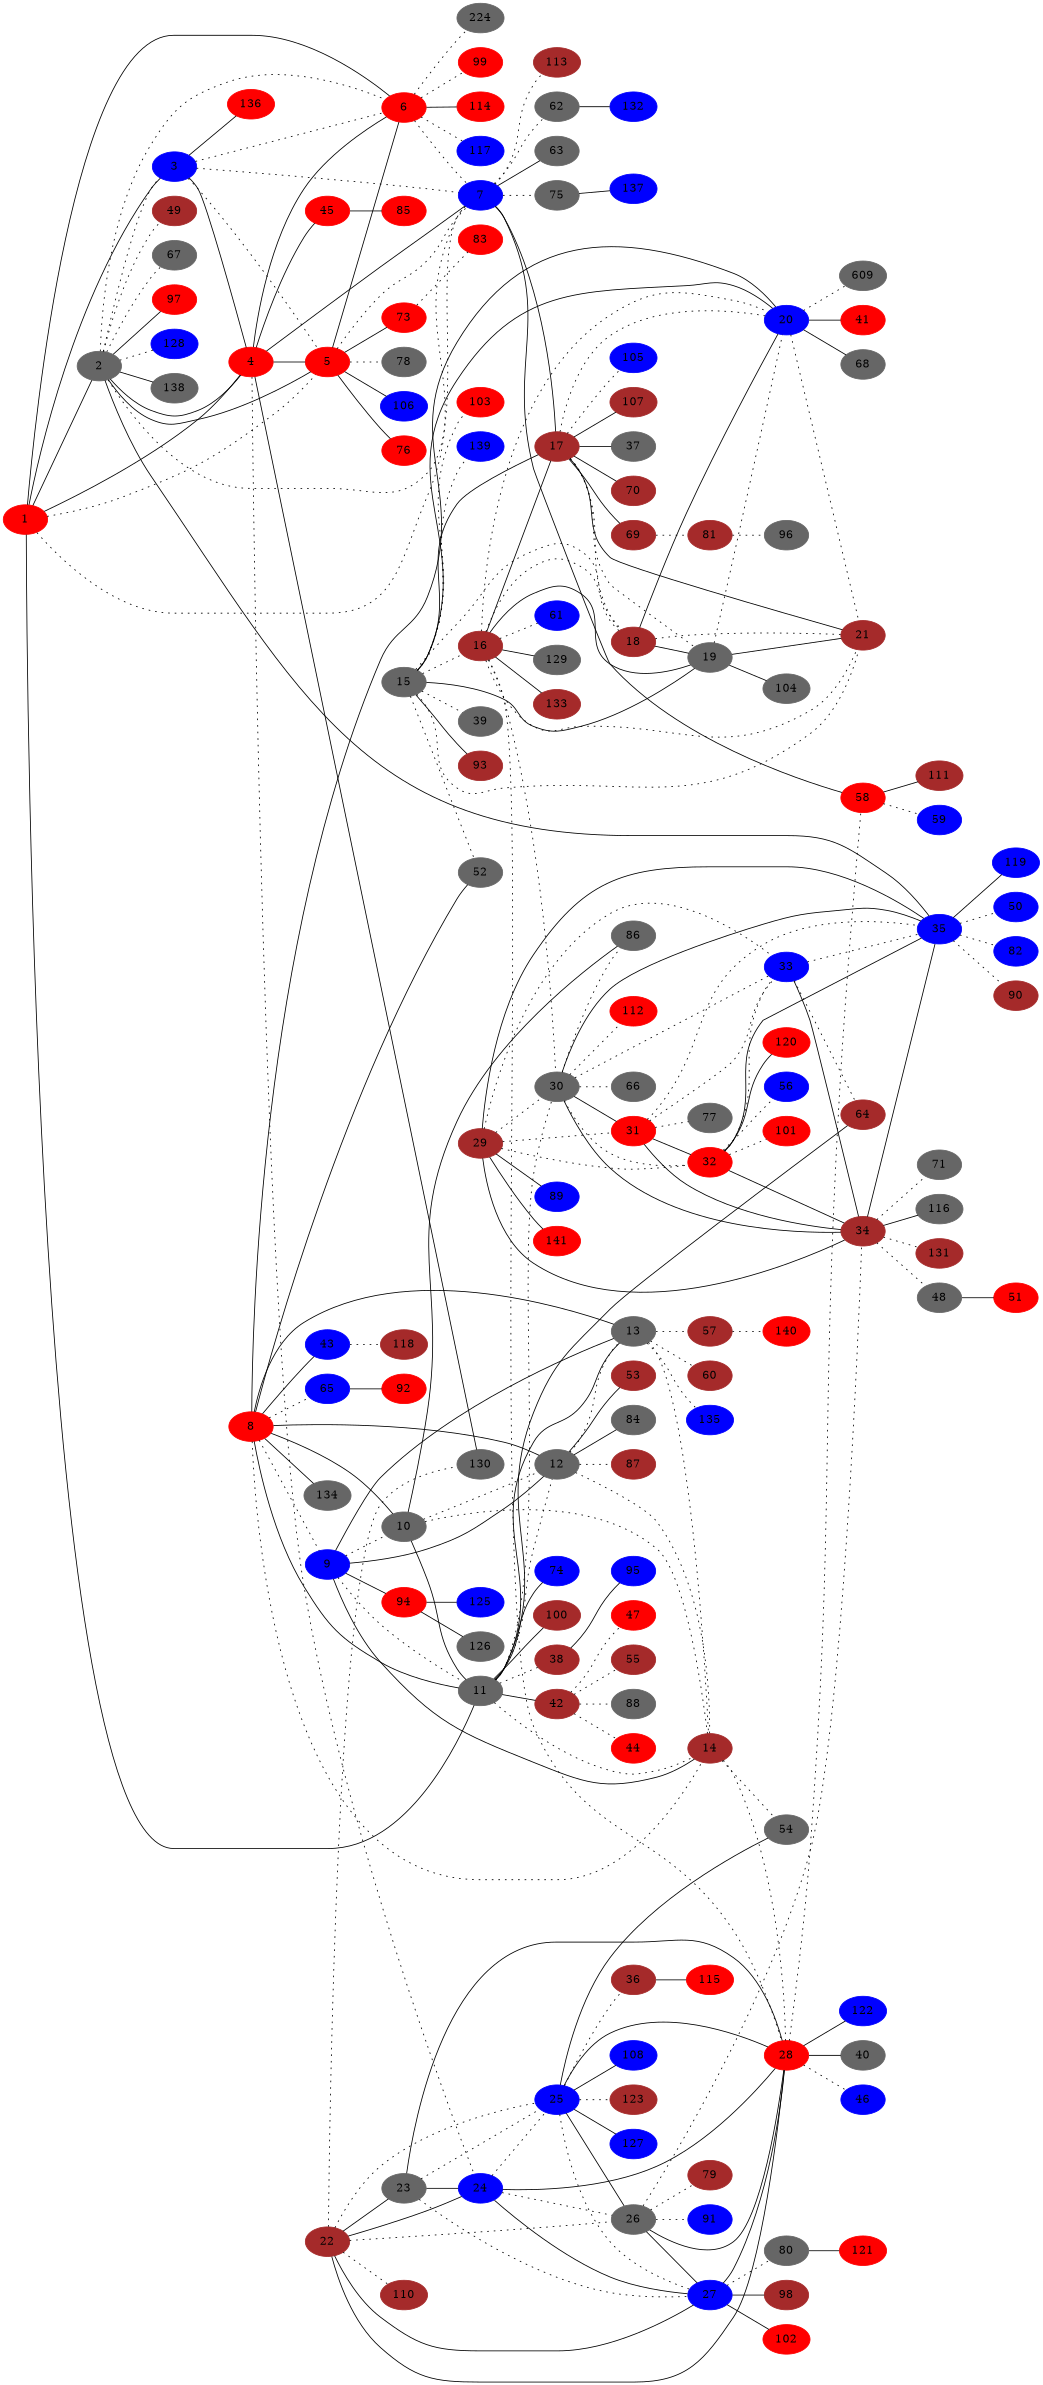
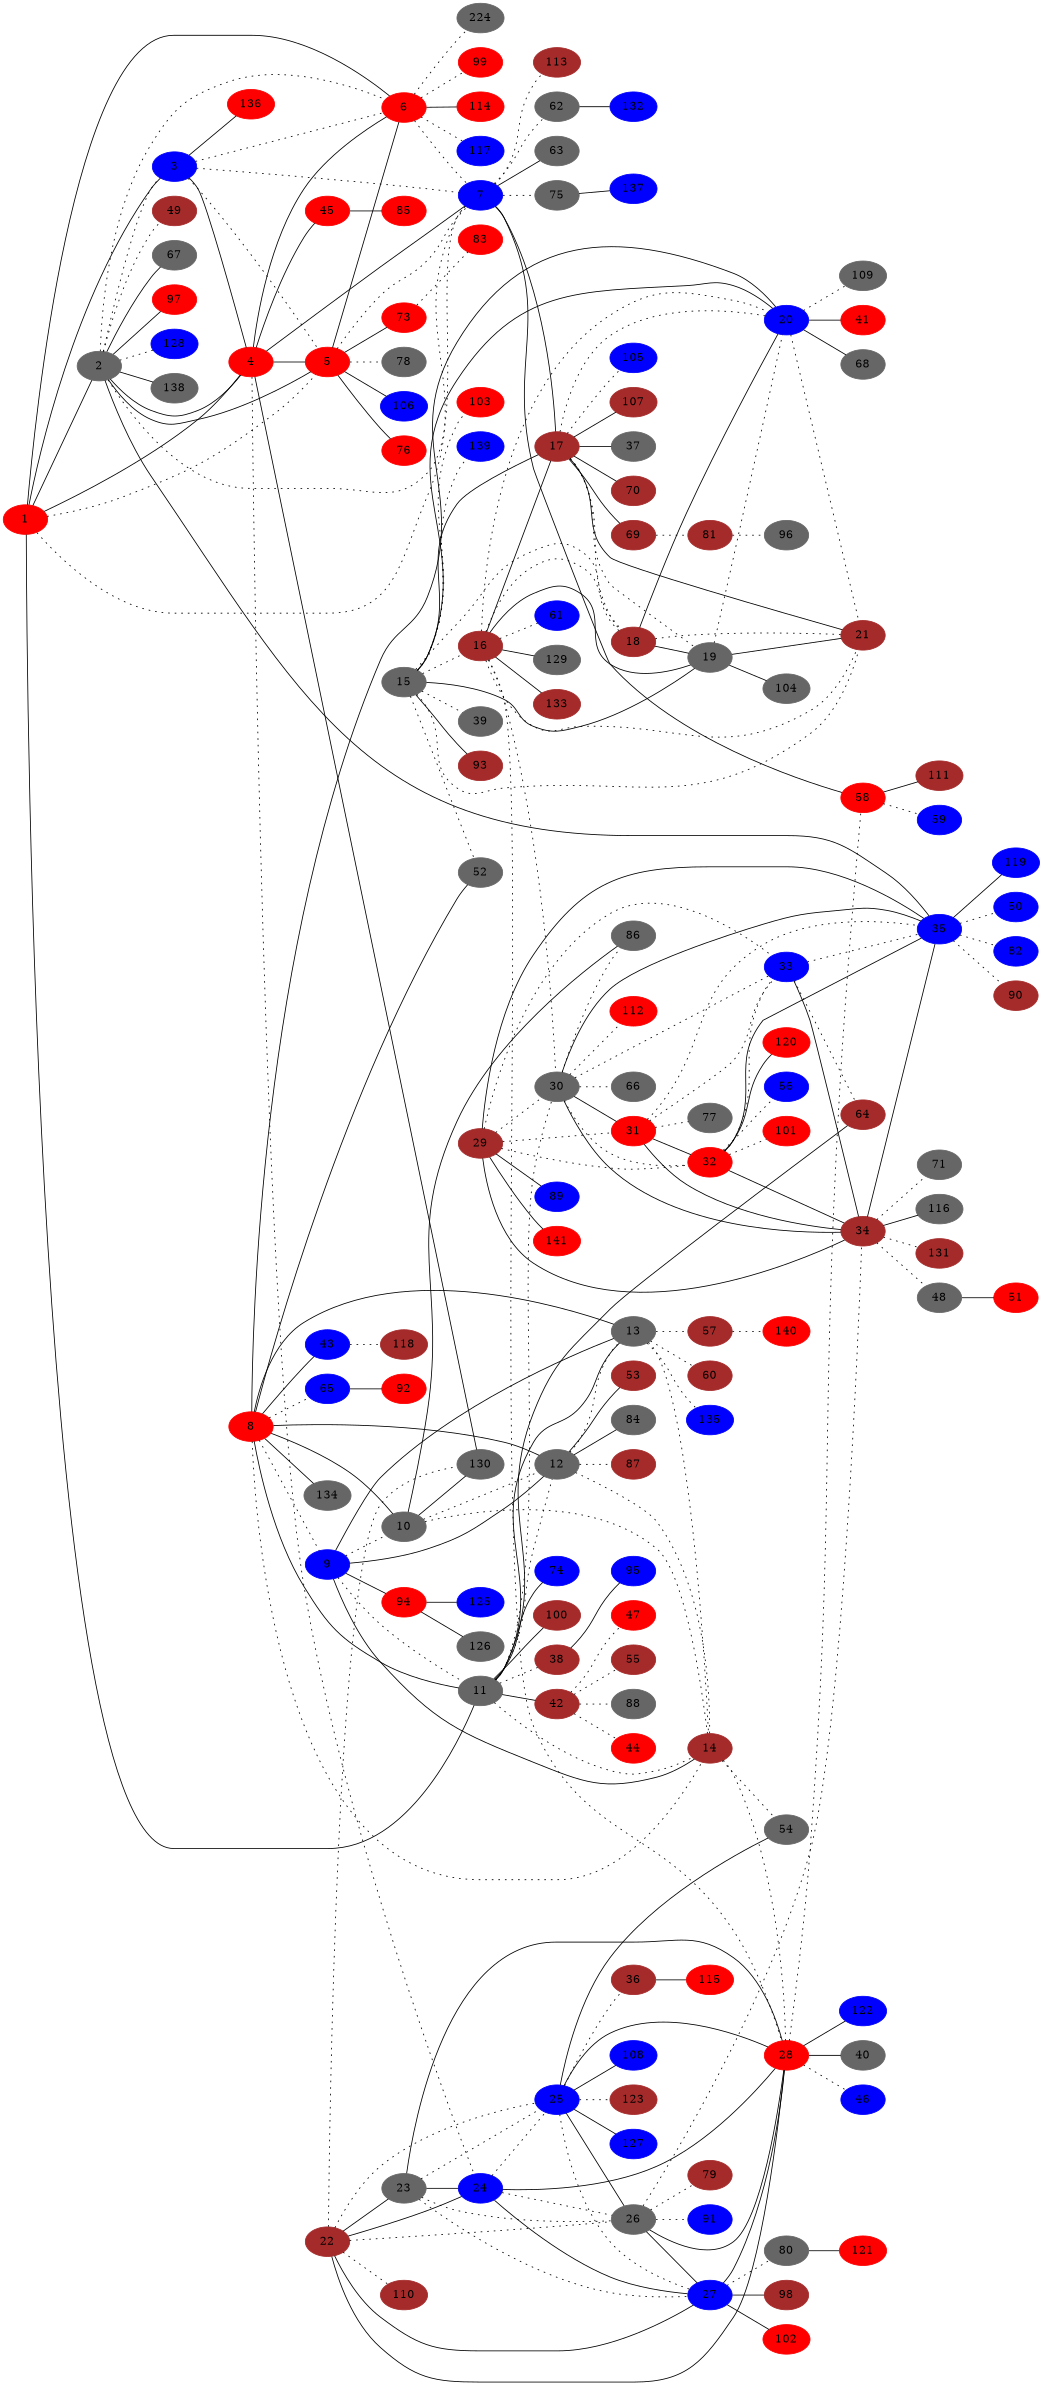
(863, 276) -> (863, 276)
(131, 307) -> (131, 307)
(437, 1612) -> (442, 1496)
none -> (505, 2218)
